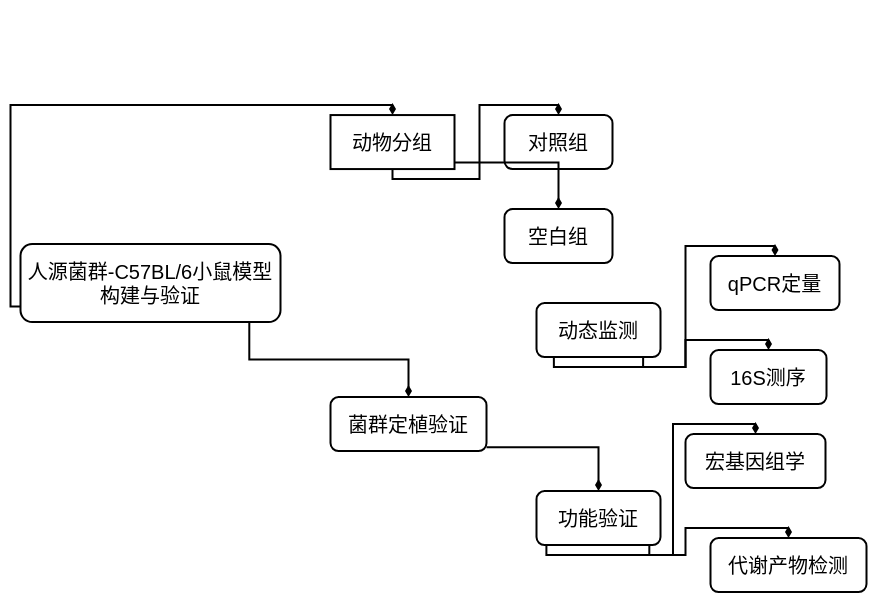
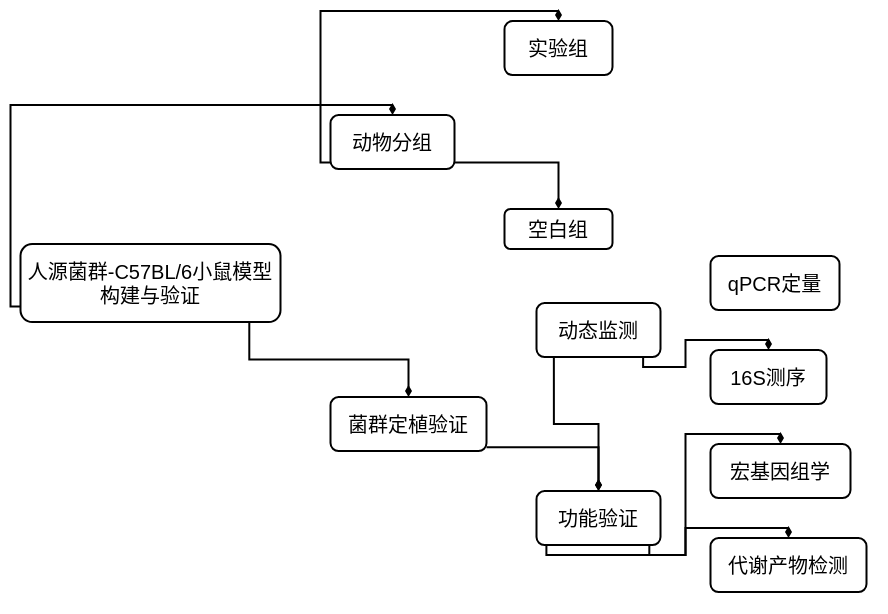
none -> (360, 11)
none -> (559, 48)
(393, 142) -> (393, 142)
(559, 142) -> none
(480, 151) -> none
(559, 236) -> (559, 229)
(686, 247) -> (556, 424)
(756, 461) -> (781, 471)
